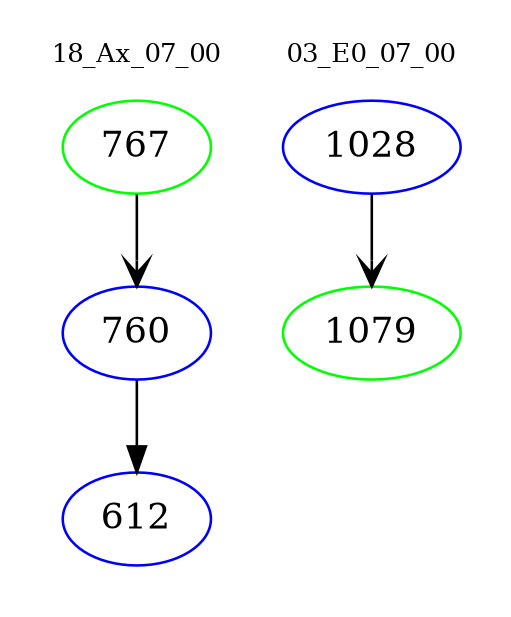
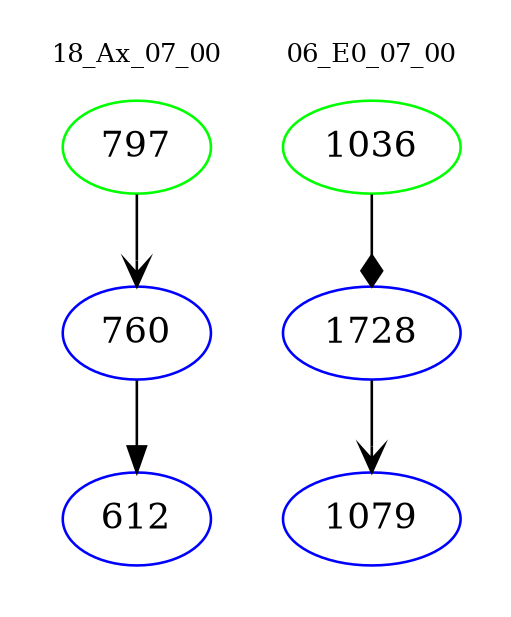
(372, 56) -> (372, 56)
(137, 147) -> (137, 147)
none -> (372, 147)
(372, 147) -> (372, 333)
(372, 333) -> (372, 519)
